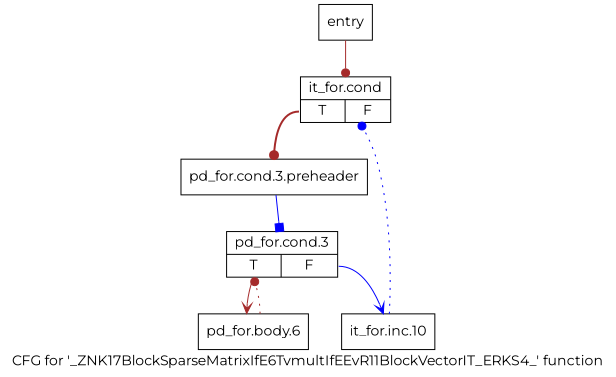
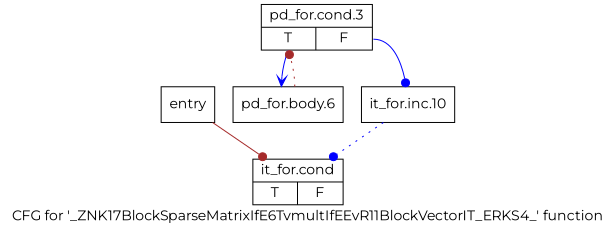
(274, 177) -> none
(364, 279) -> (395, 53)
(250, 290) -> (284, 63)
